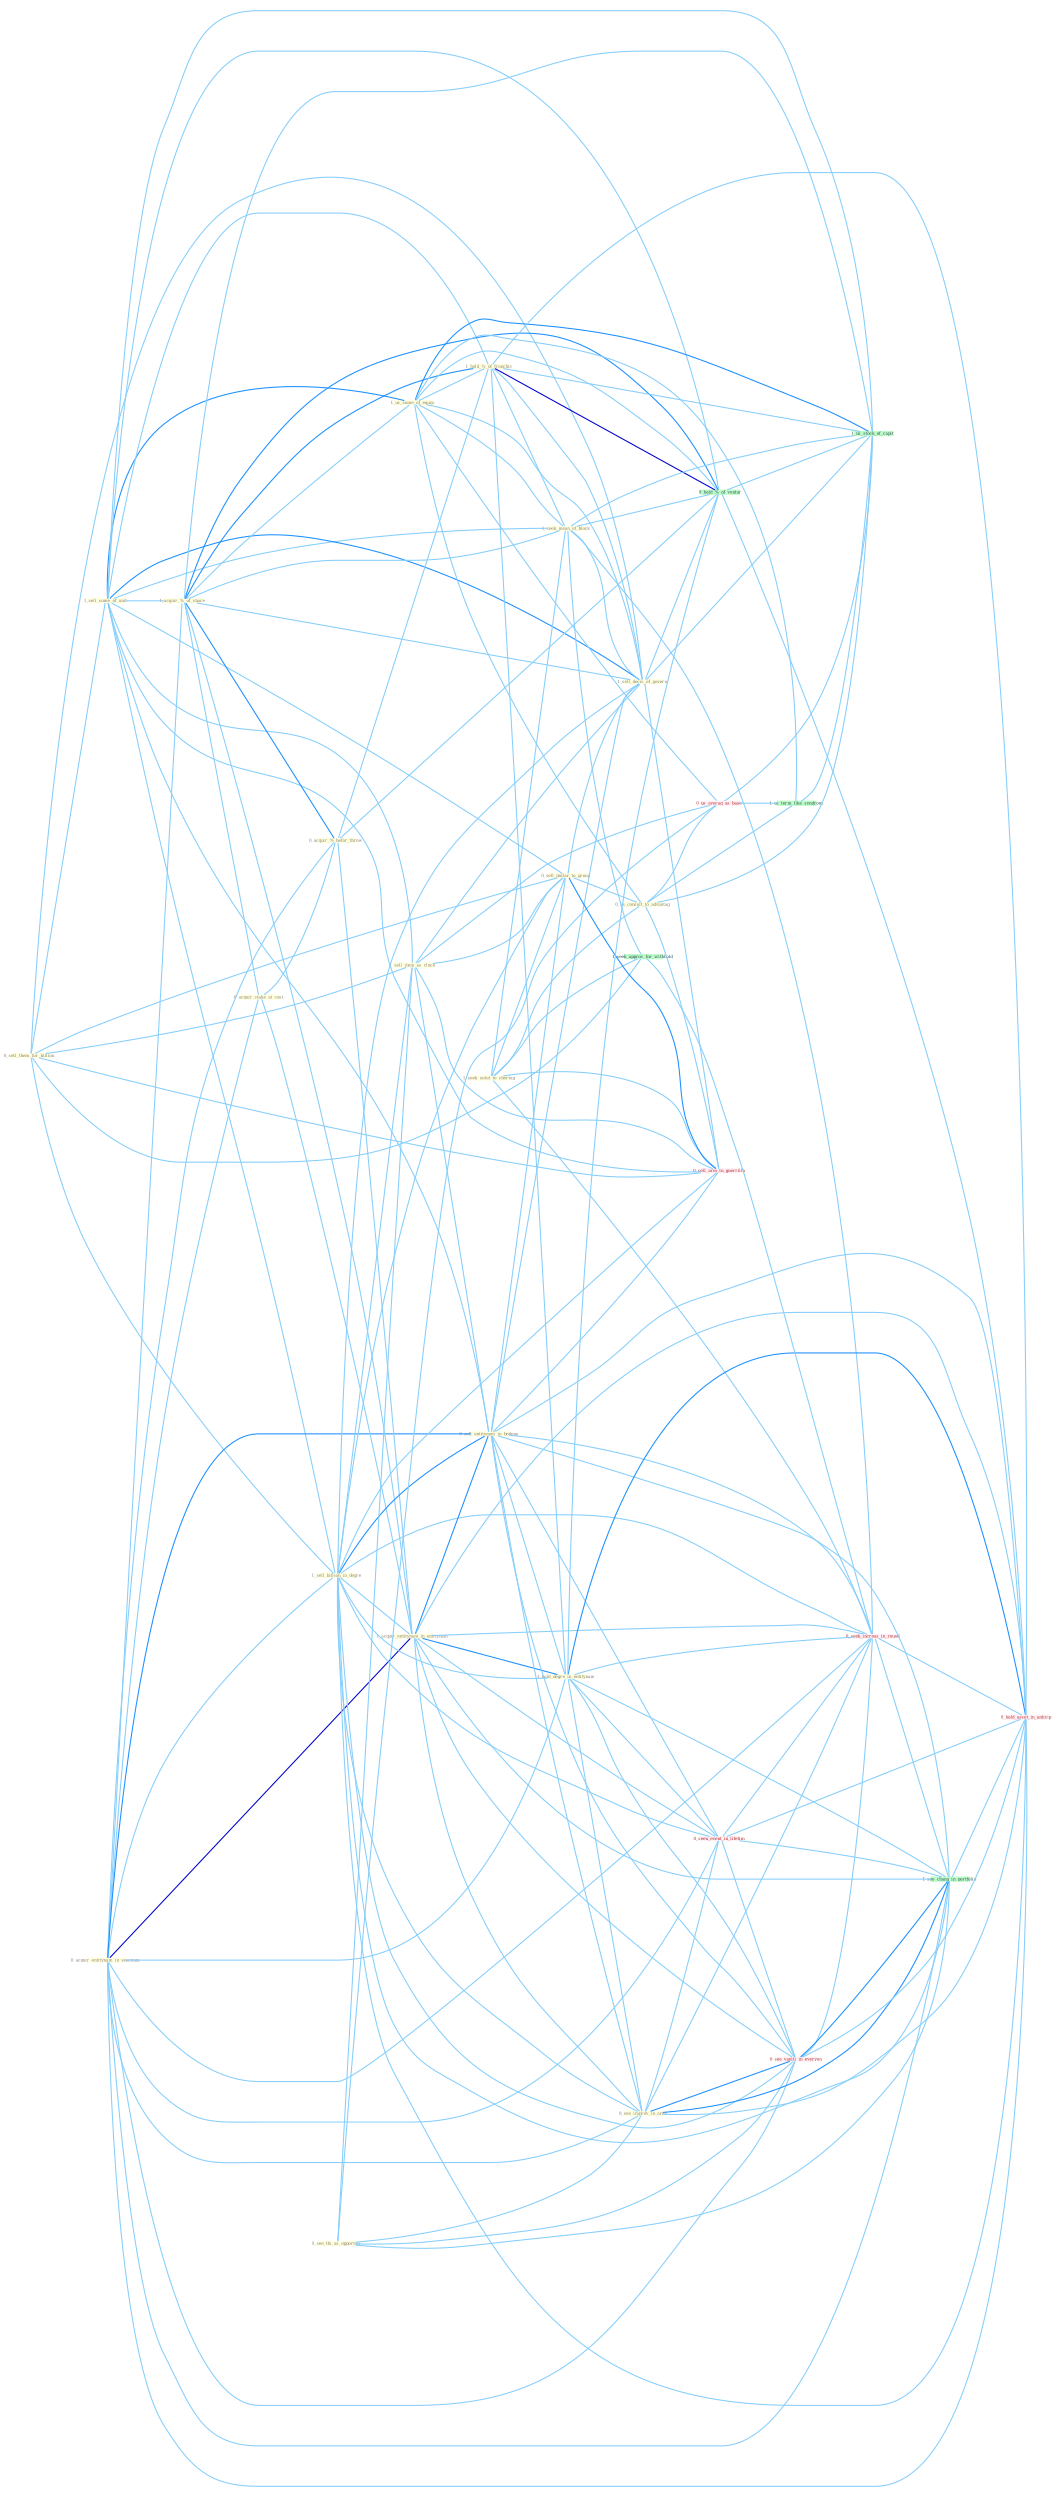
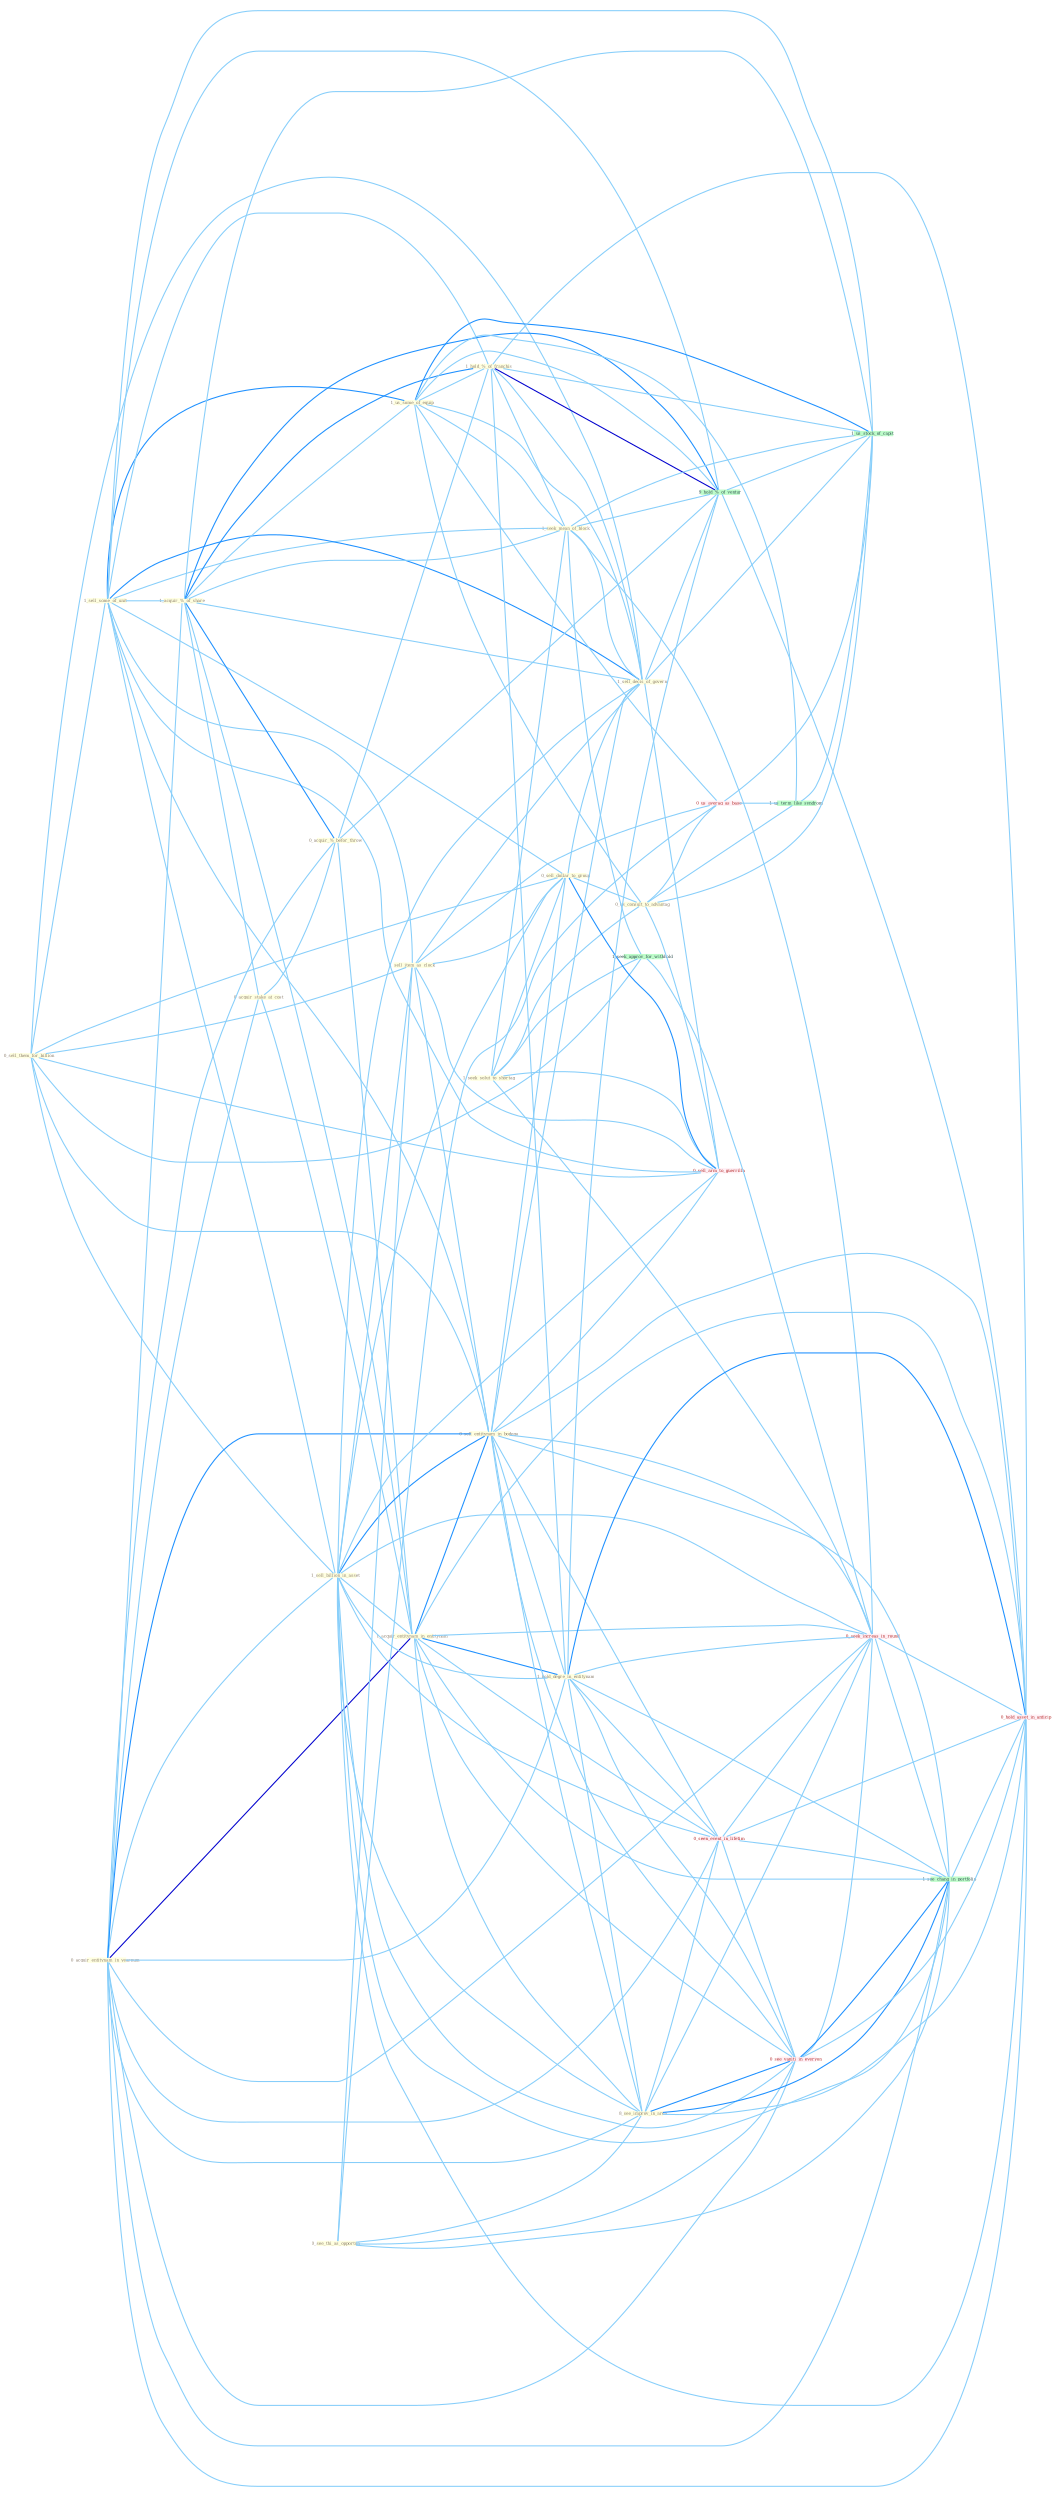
none -> (270, 1231)
(337, 1576) -> (337, 1576)
